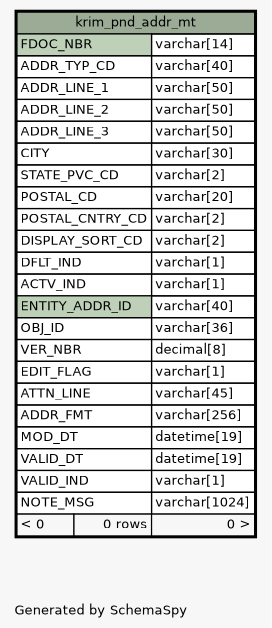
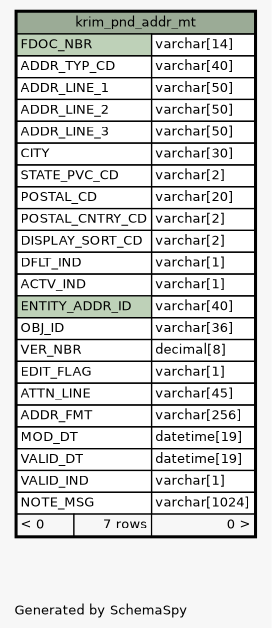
(125, 524) -> (125, 524)
